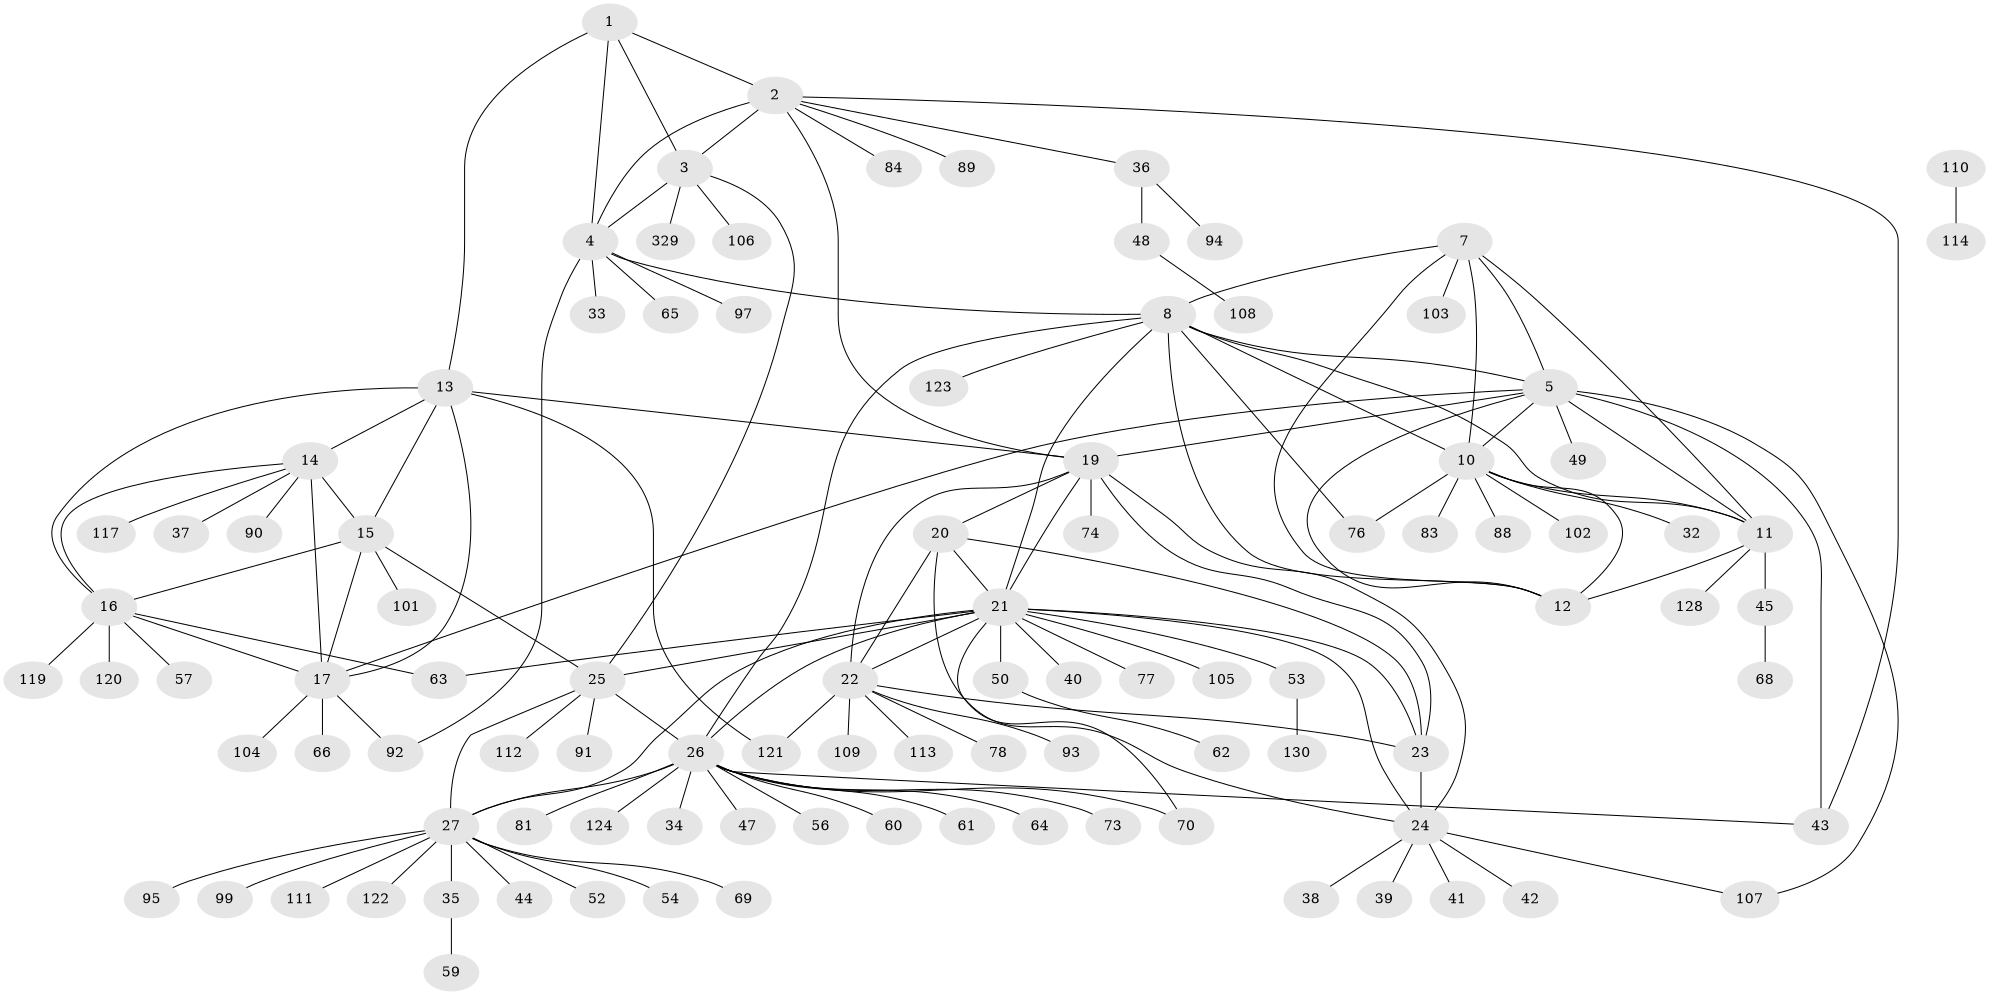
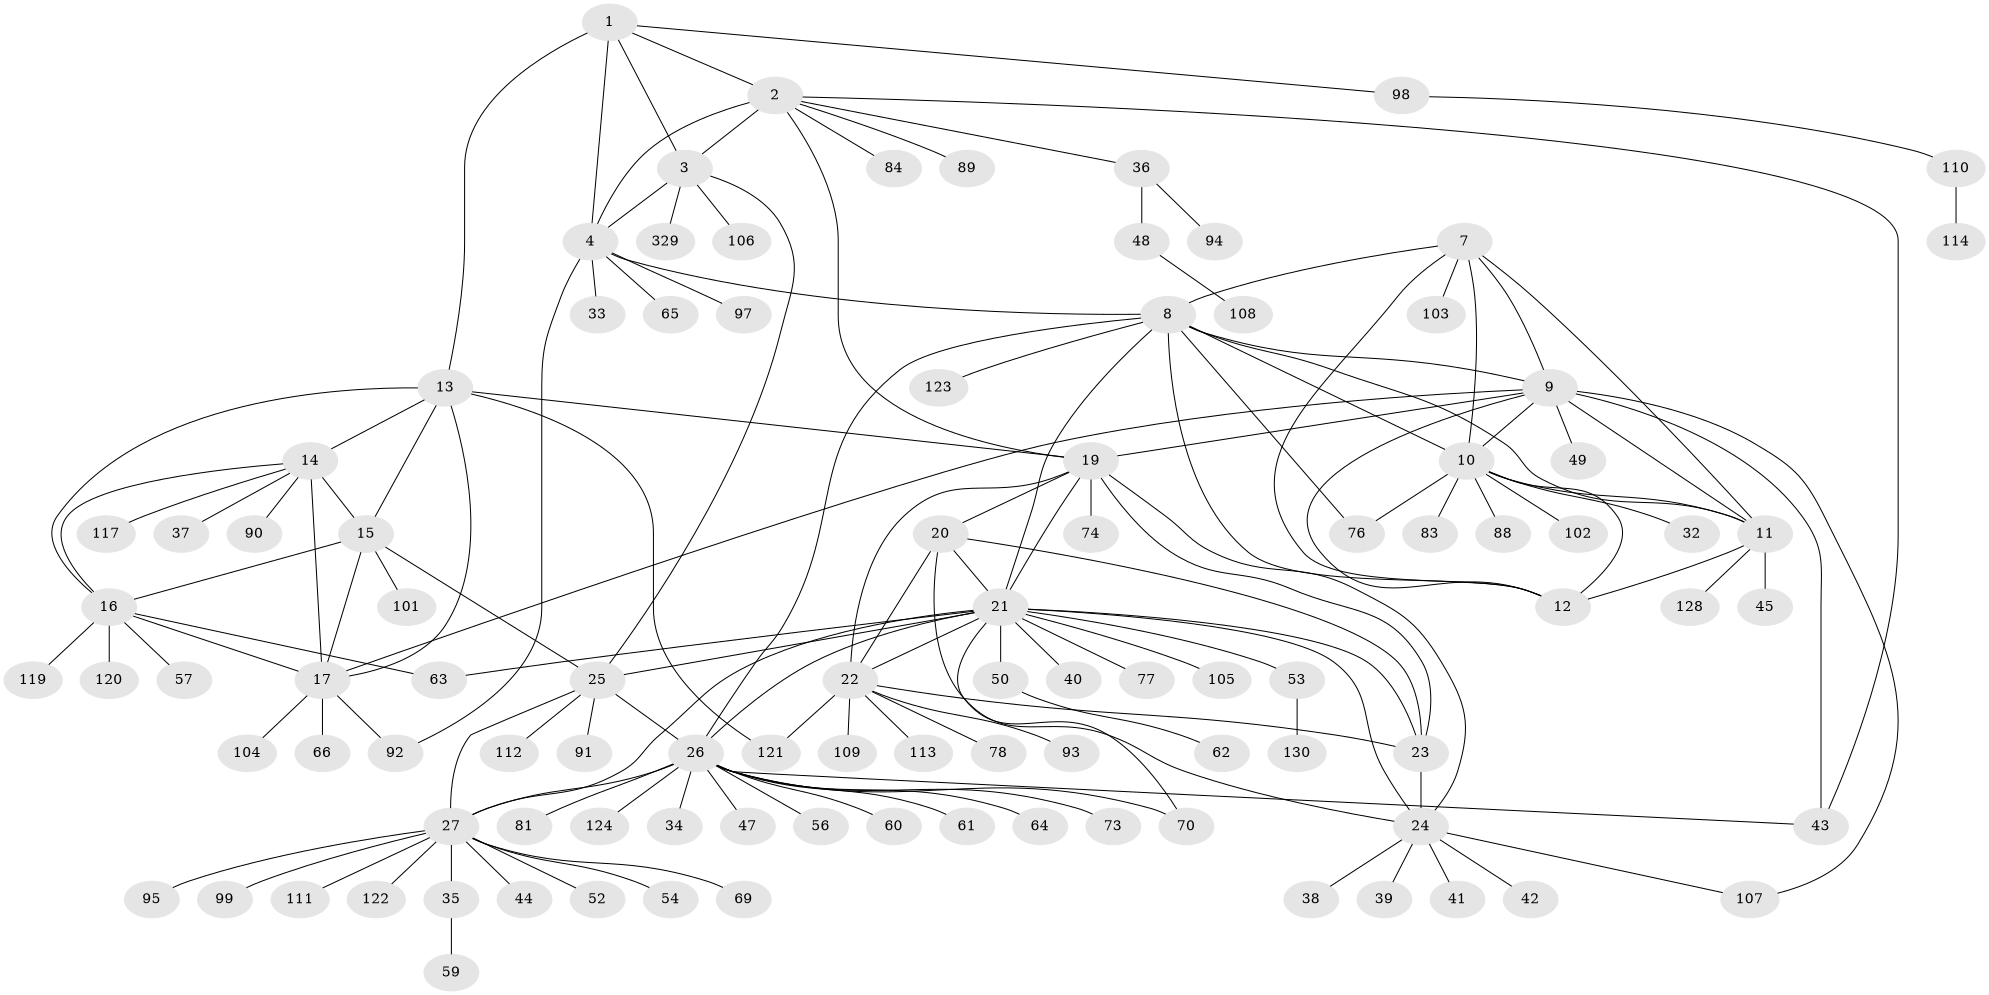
none -> (1402, 95)
(1550, 388) -> (1550, 388)
(1765, 680) -> none
